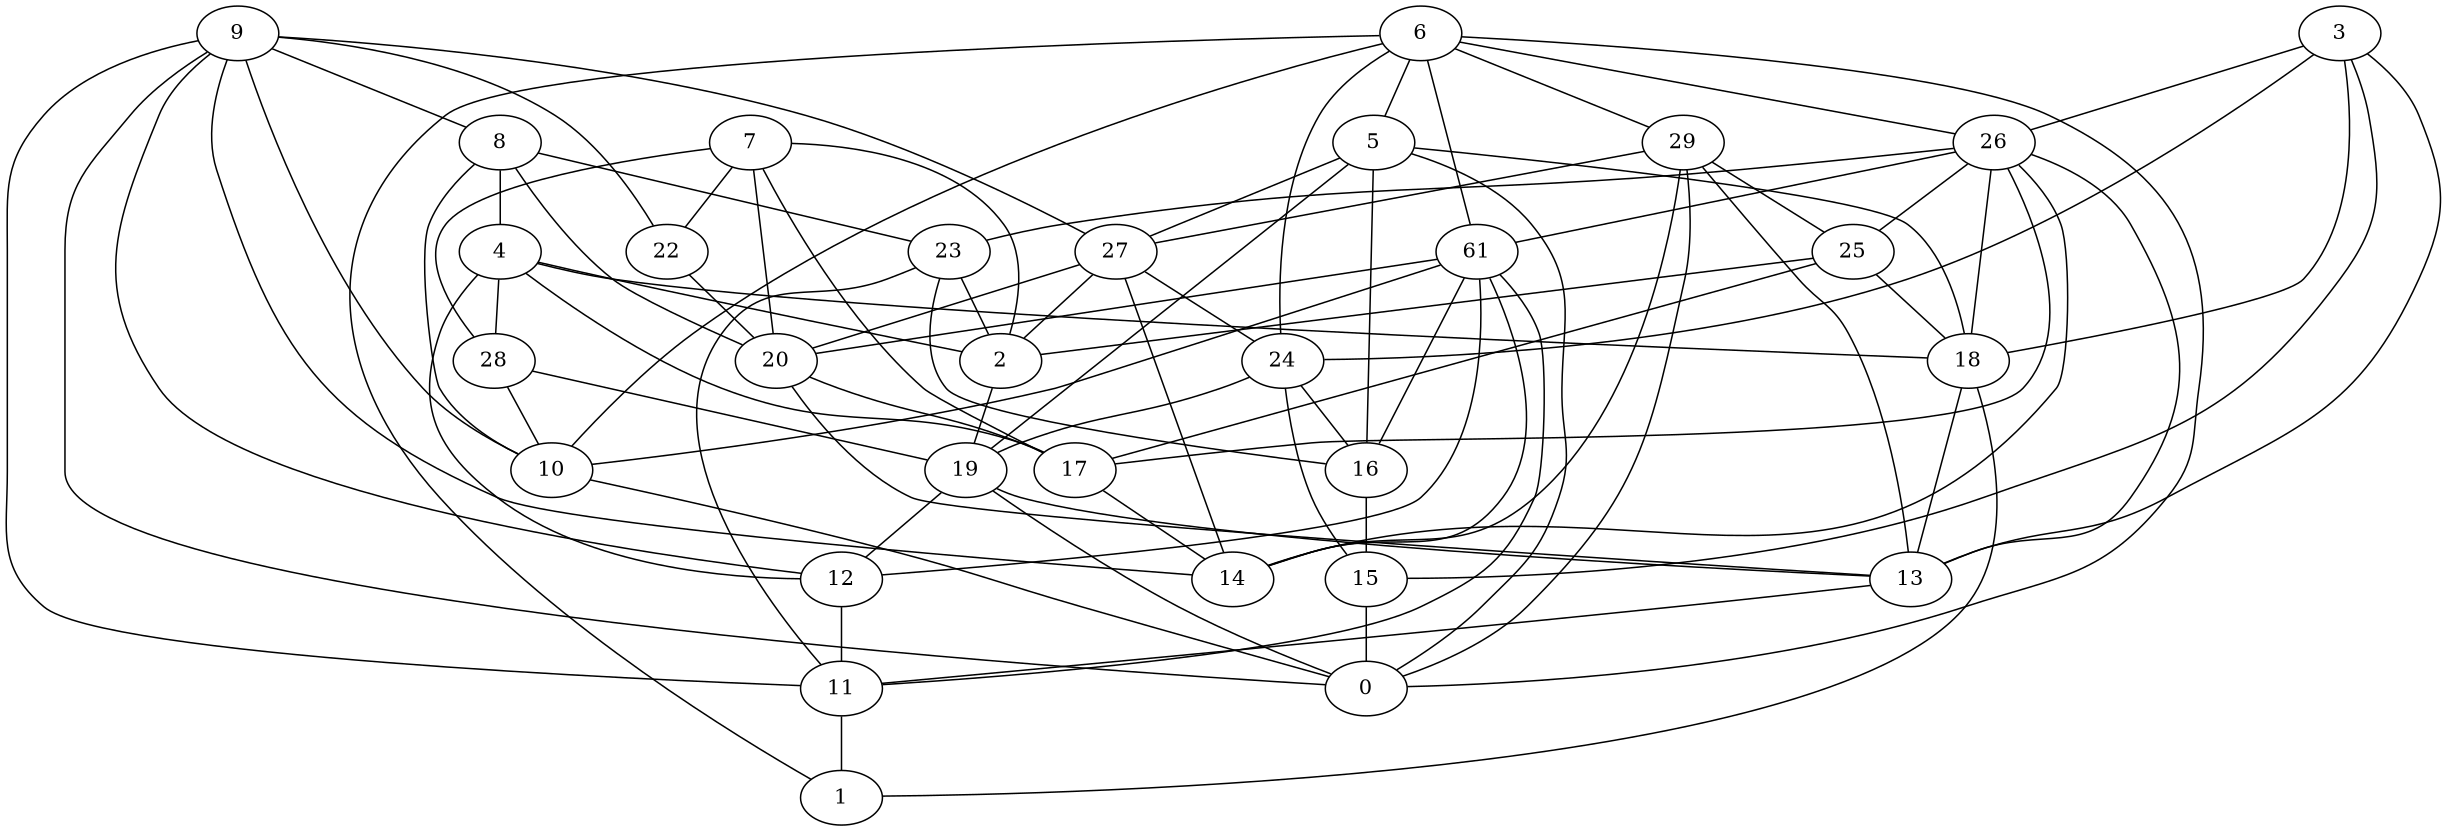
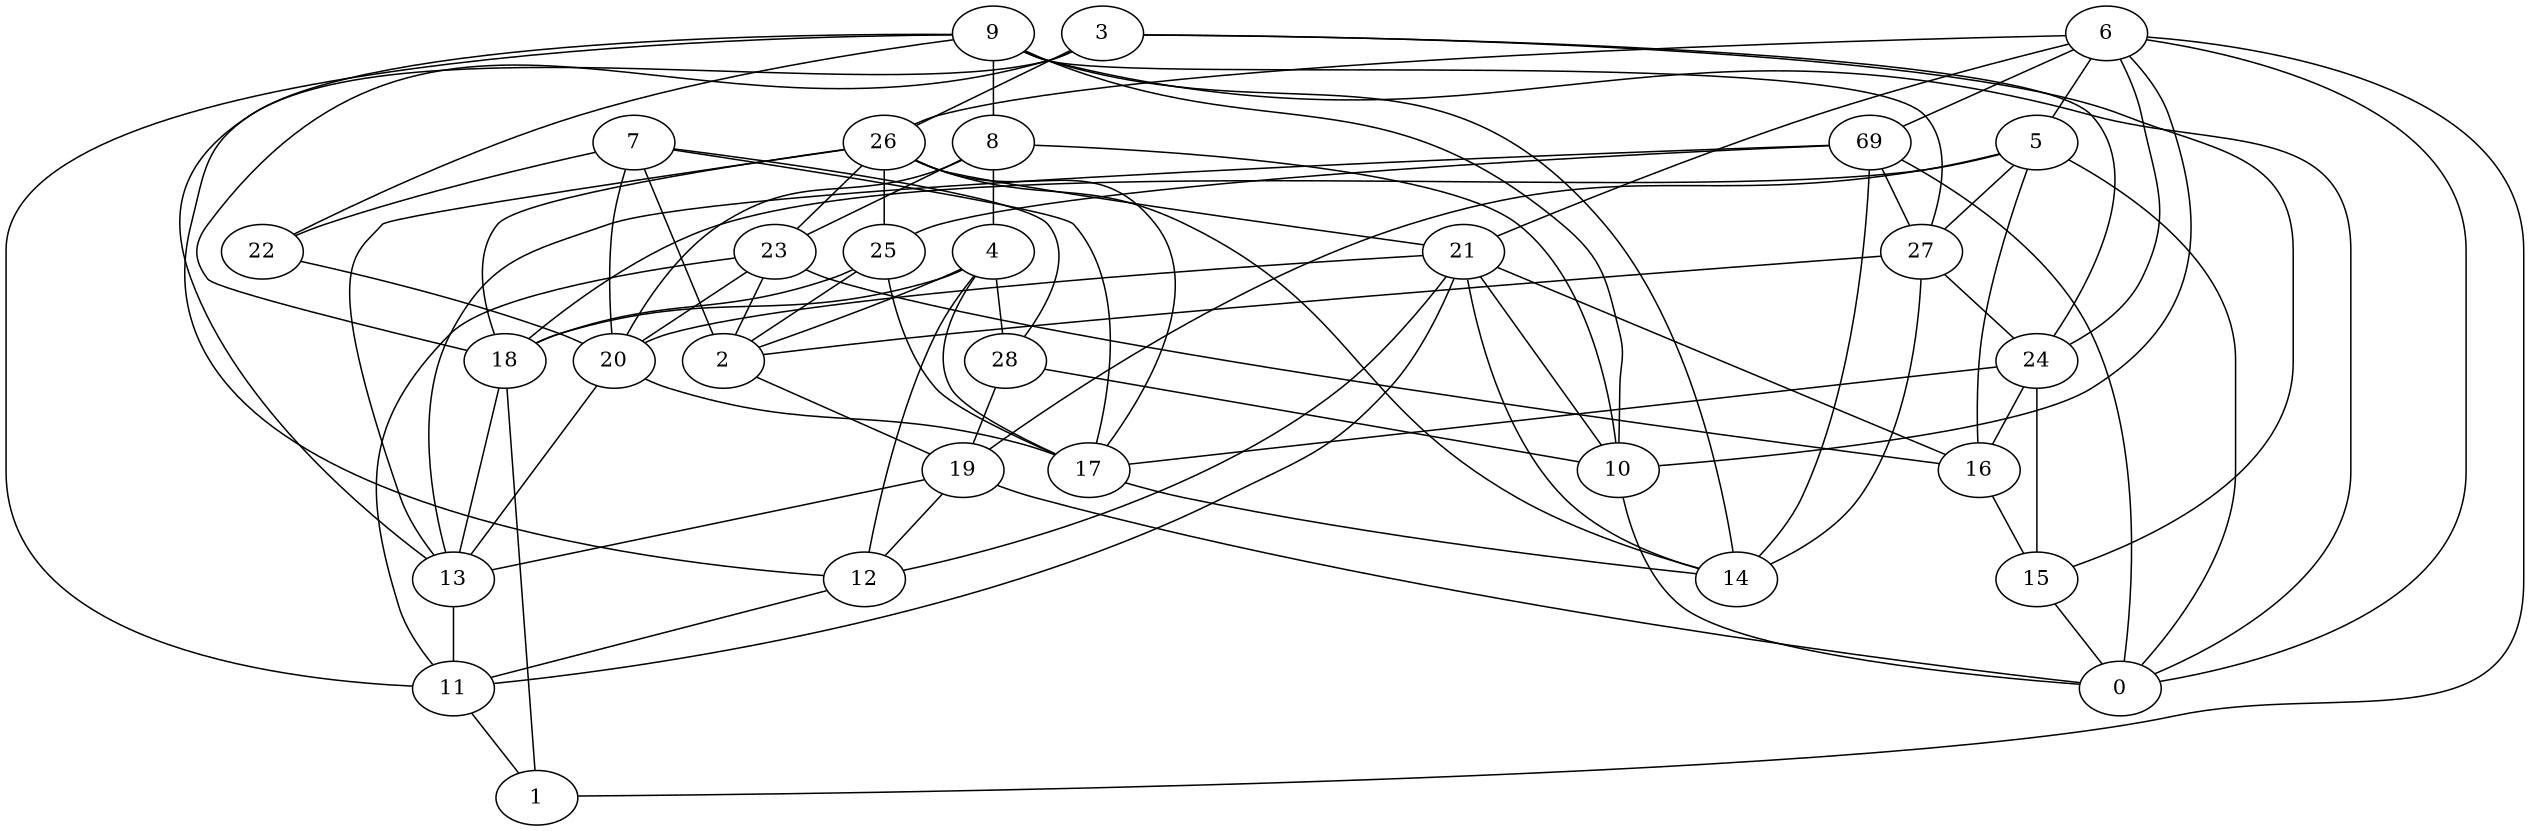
(1683, 143) -> (1870, 143)
(1477, 252) -> (1464, 252)
(913, 317) -> (713, 294)
(1123, 414) -> (1498, 423)
